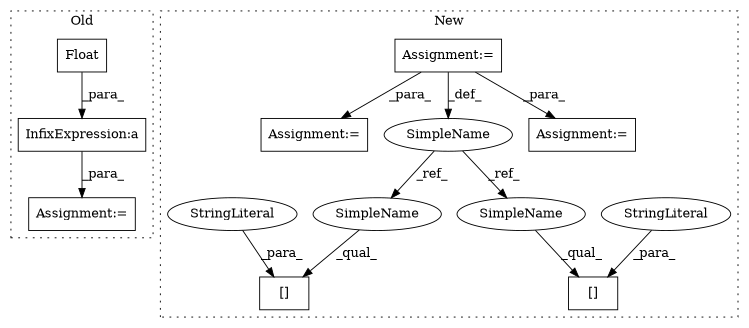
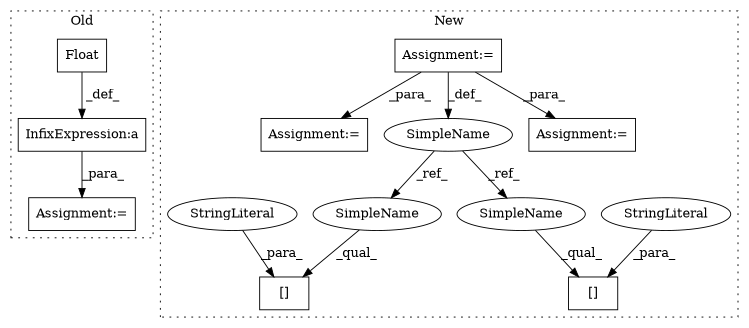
(103, 95) -> (103, 95)
